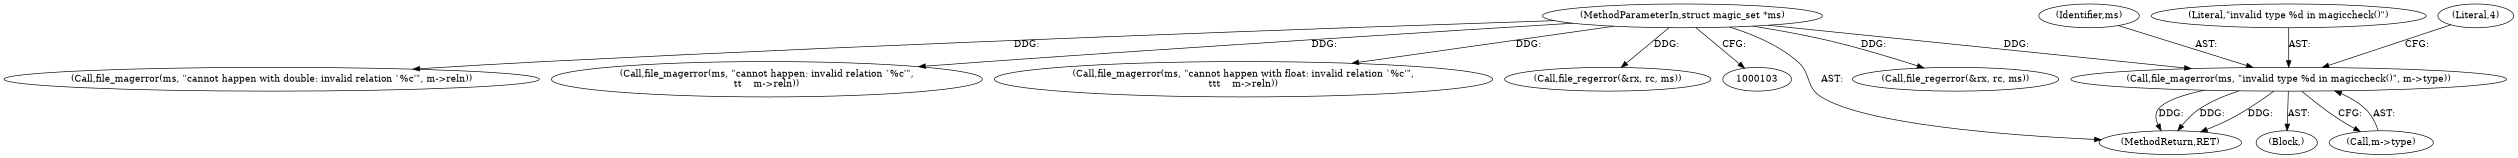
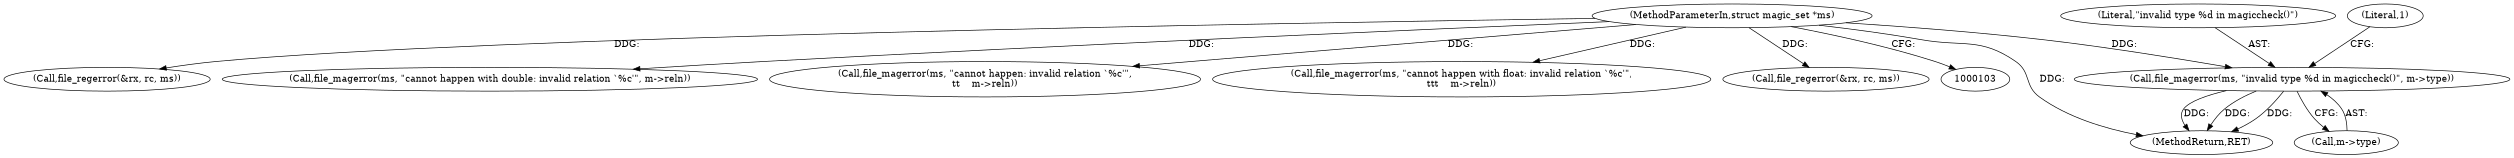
(2089, 16) -> none
(2476, 16) -> (2385, 16)
(1834, 79) -> (2054, 79)
(2287, 143) -> none
